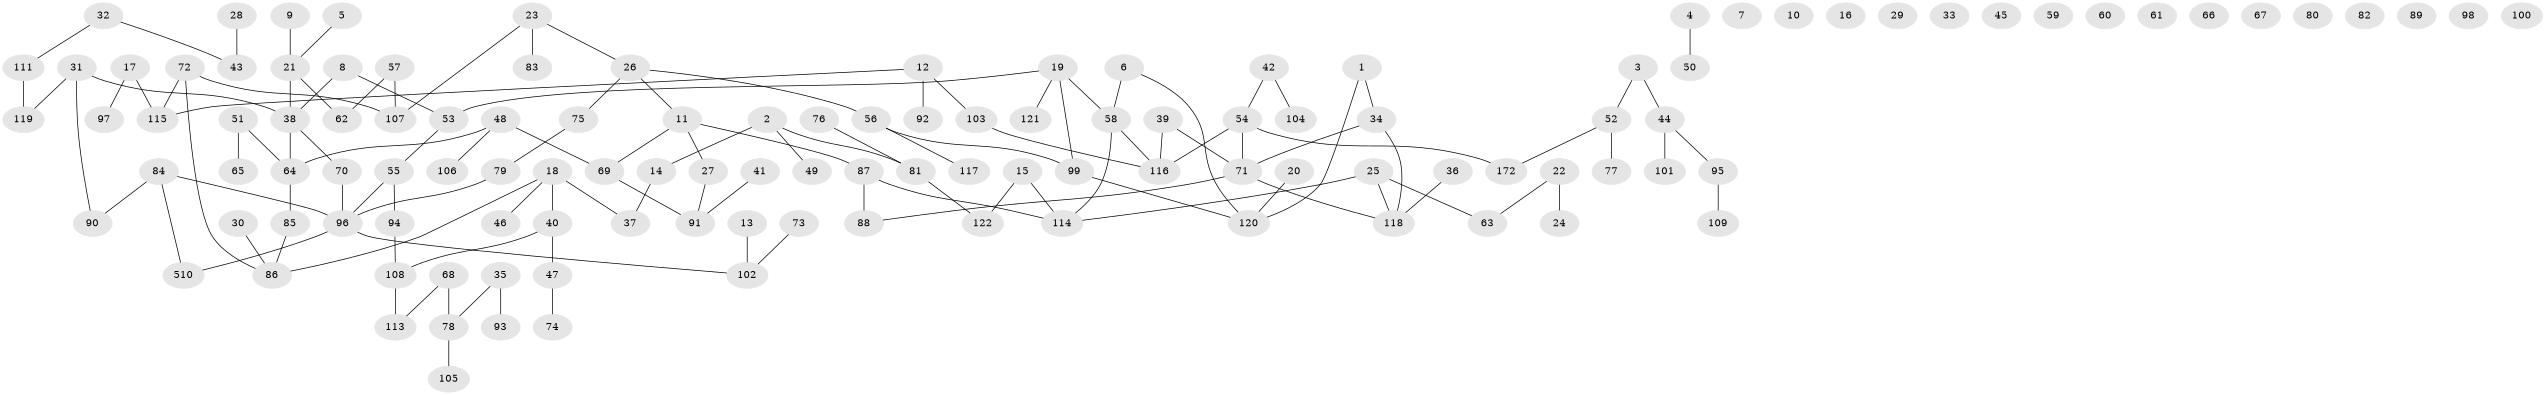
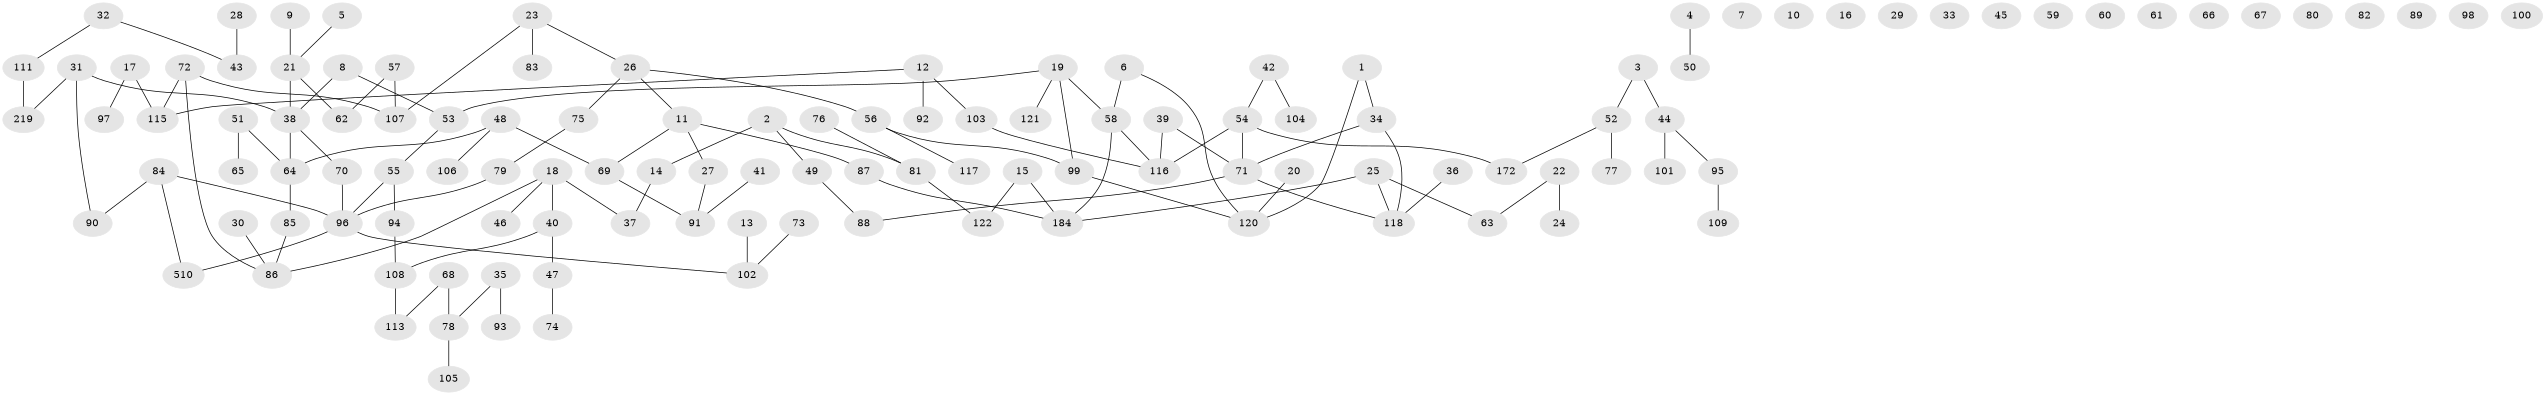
(23, 120) -> (23, 120)
(864, 198) -> (838, 197)
(1062, 223) -> (1062, 223)
